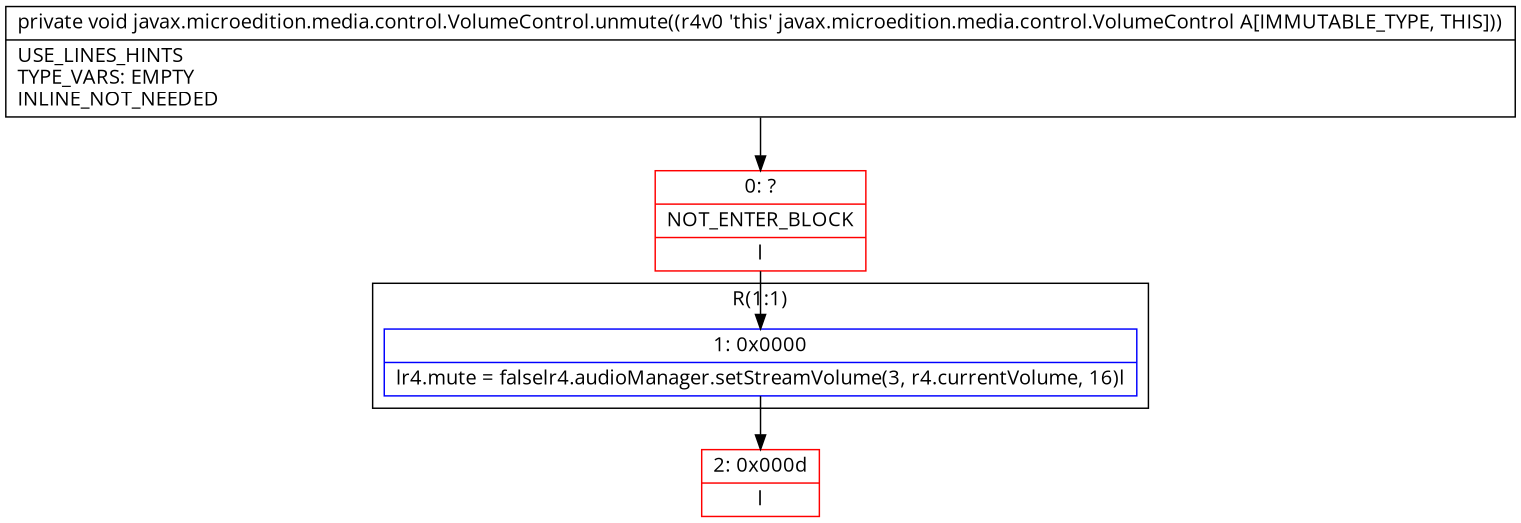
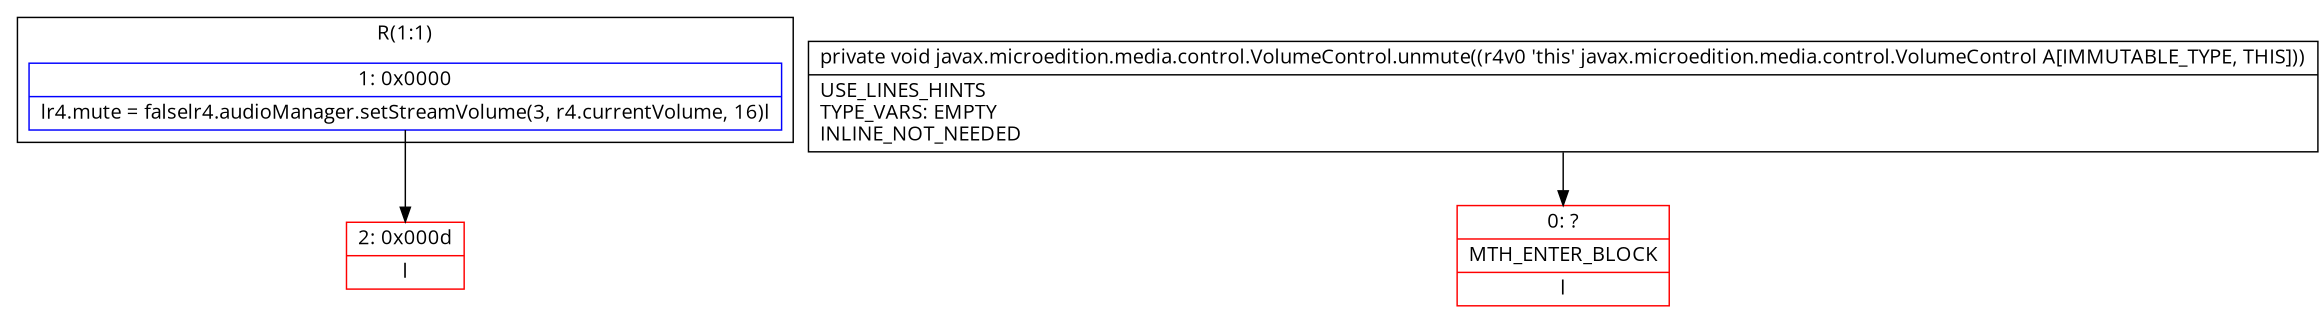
(761, 220) -> (1563, 255)
(761, 293) -> none
